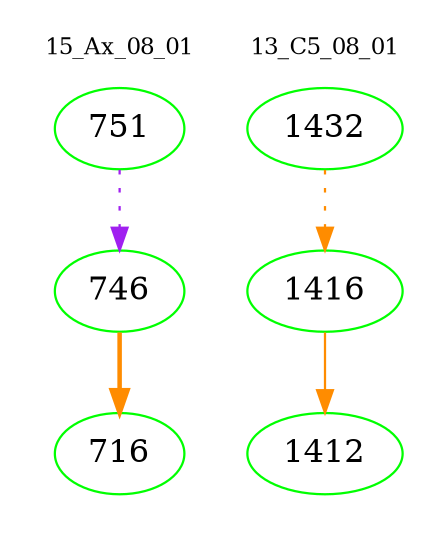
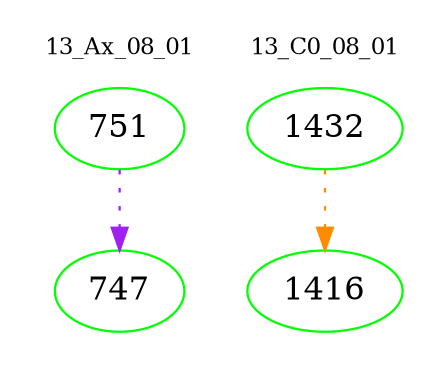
(120, 49) -> (120, 49)
(325, 49) -> (325, 49)
(120, 291) -> (120, 291)
(120, 454) -> none
(325, 454) -> none
